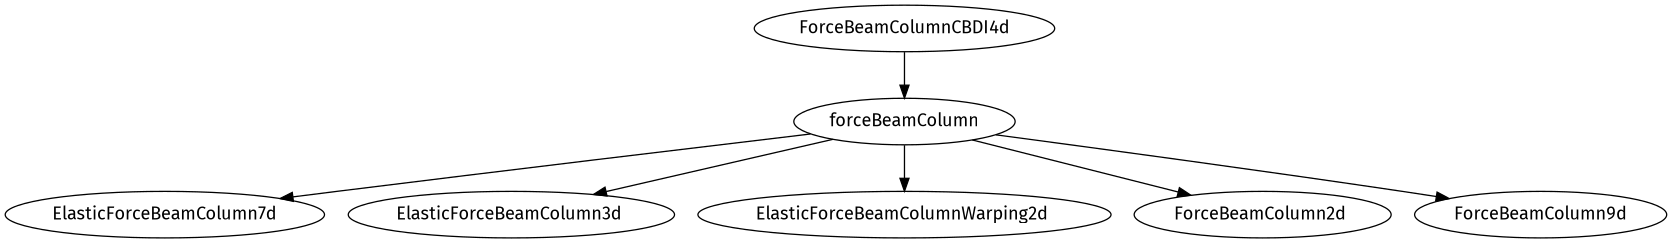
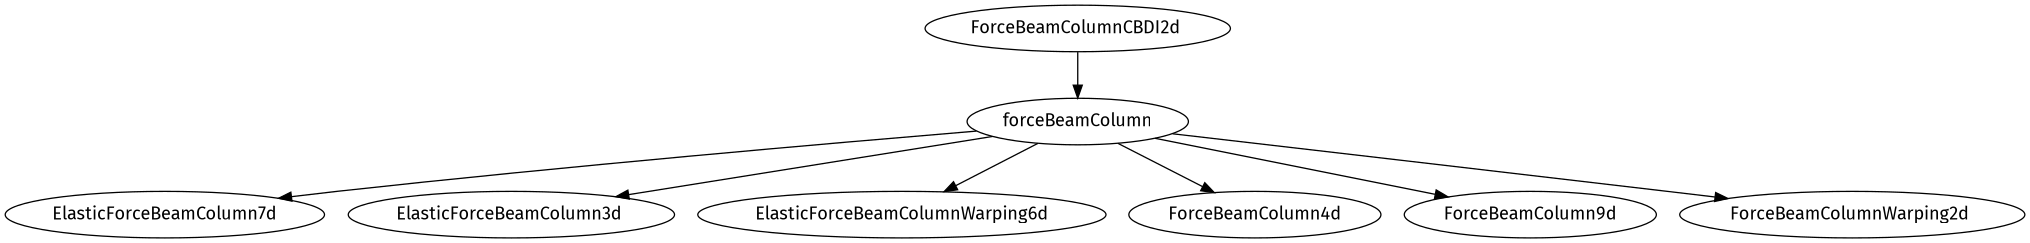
(904, 28) -> (1078, 28)
(904, 215) -> (902, 215)
(1263, 215) -> (1255, 215)
none -> (1852, 215)
